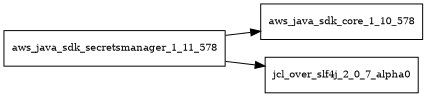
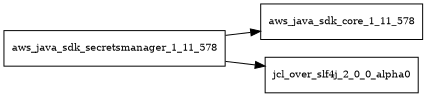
(342, 22) -> (342, 22)
(342, 75) -> (342, 75)
